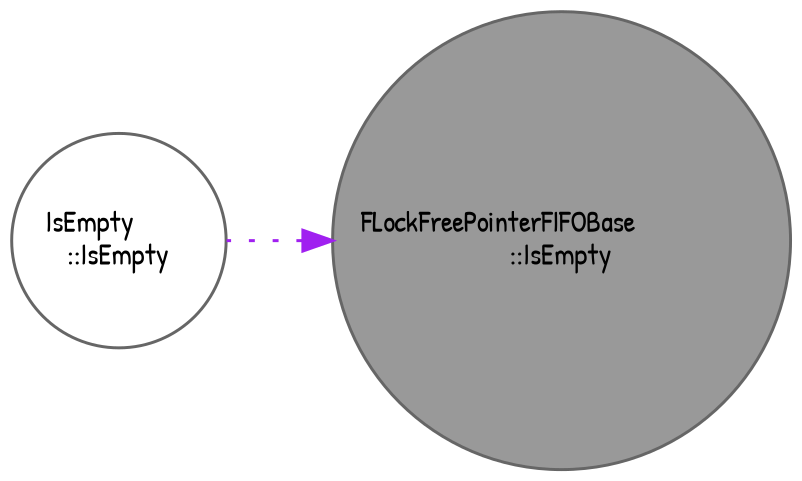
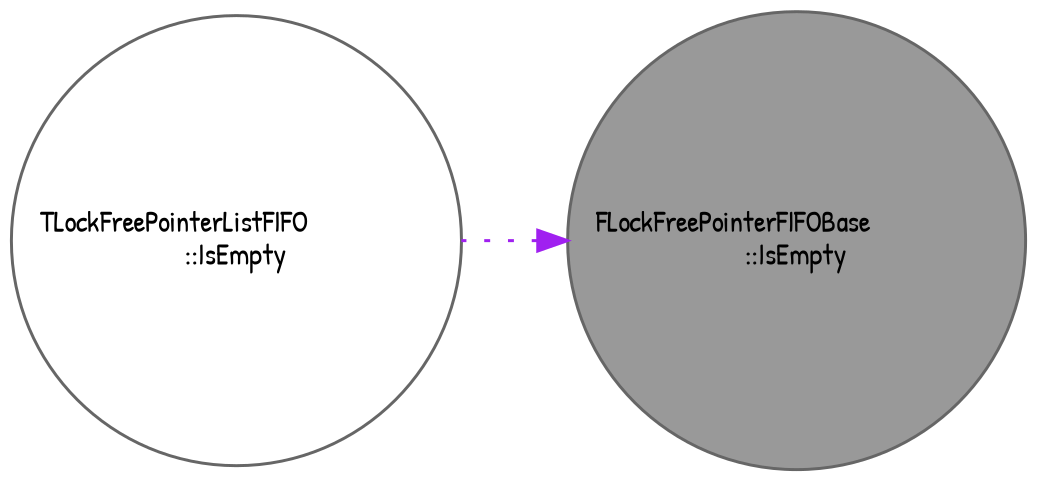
(119, 241) -> (236, 241)
